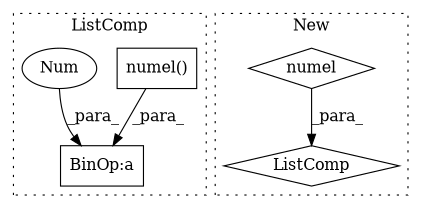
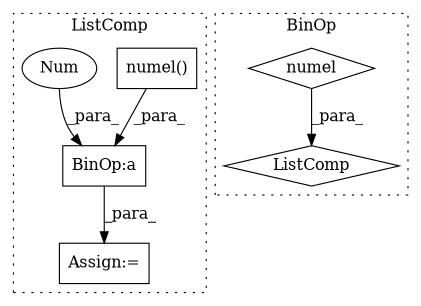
(312, 26) -> (312, 26)
none -> (104, 263)
